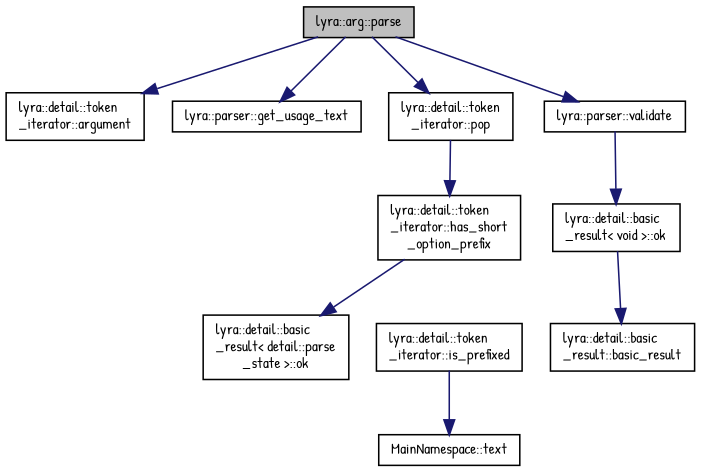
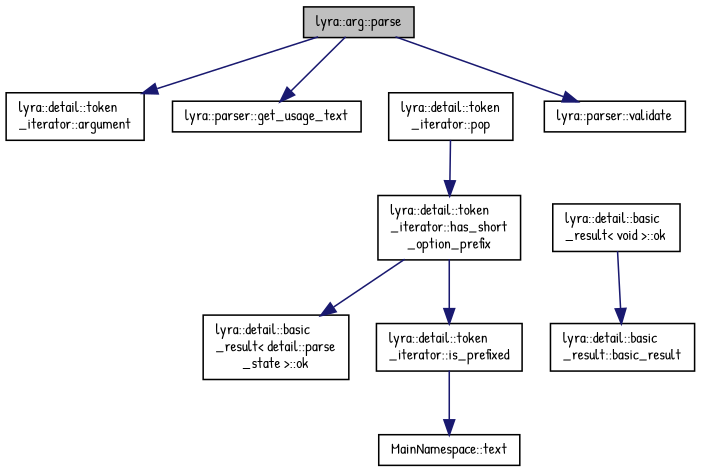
(395, 60) -> none
(615, 160) -> none
none -> (449, 284)
